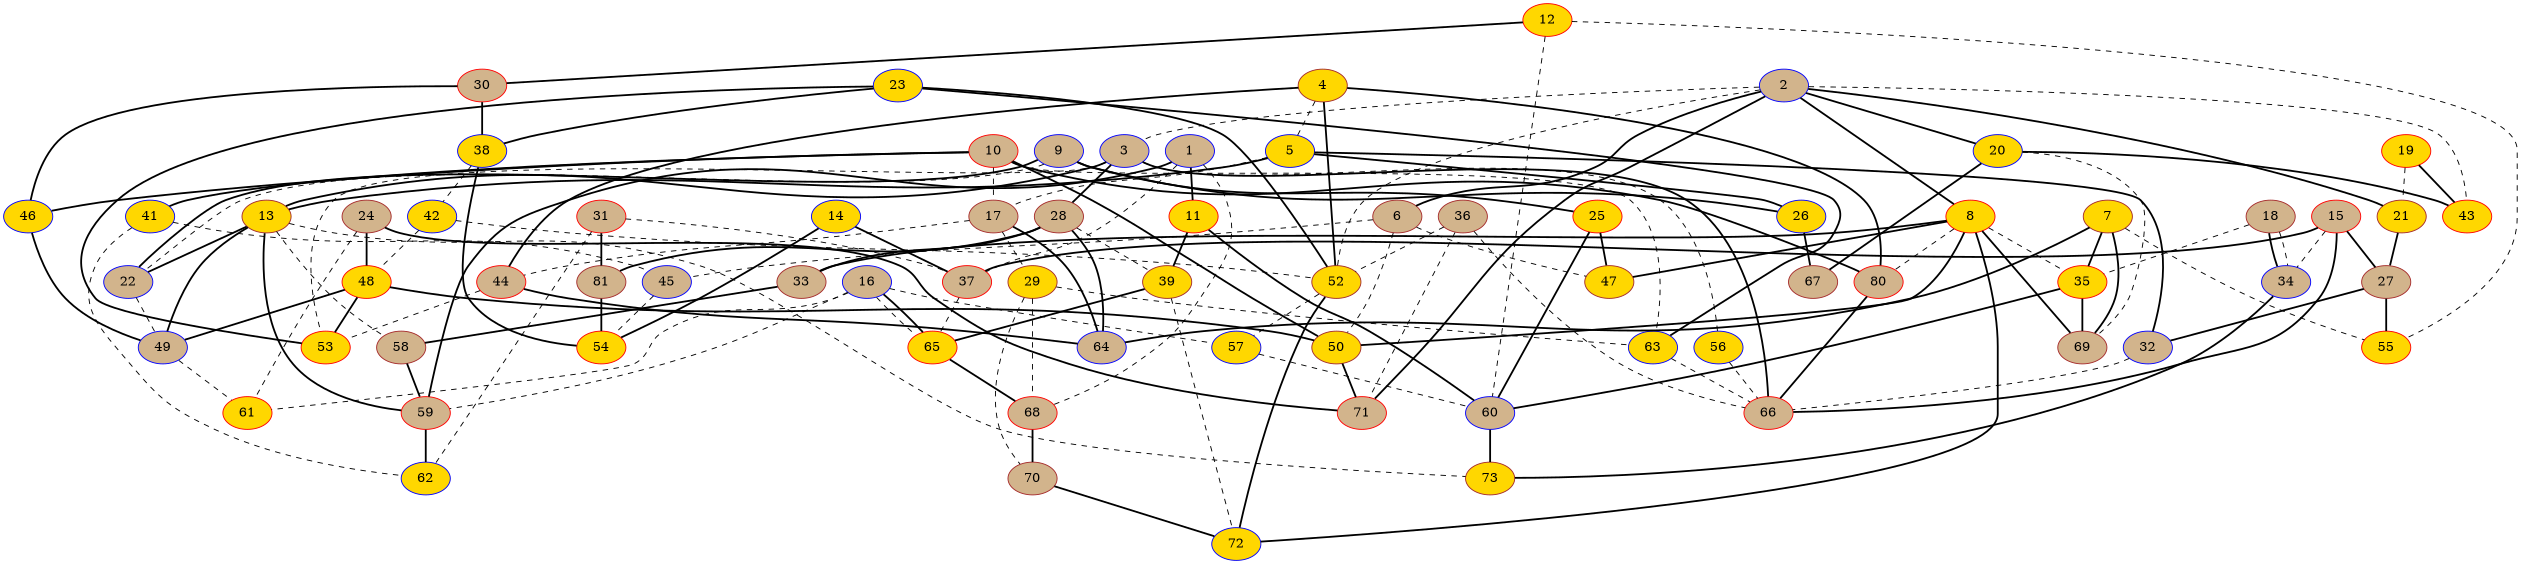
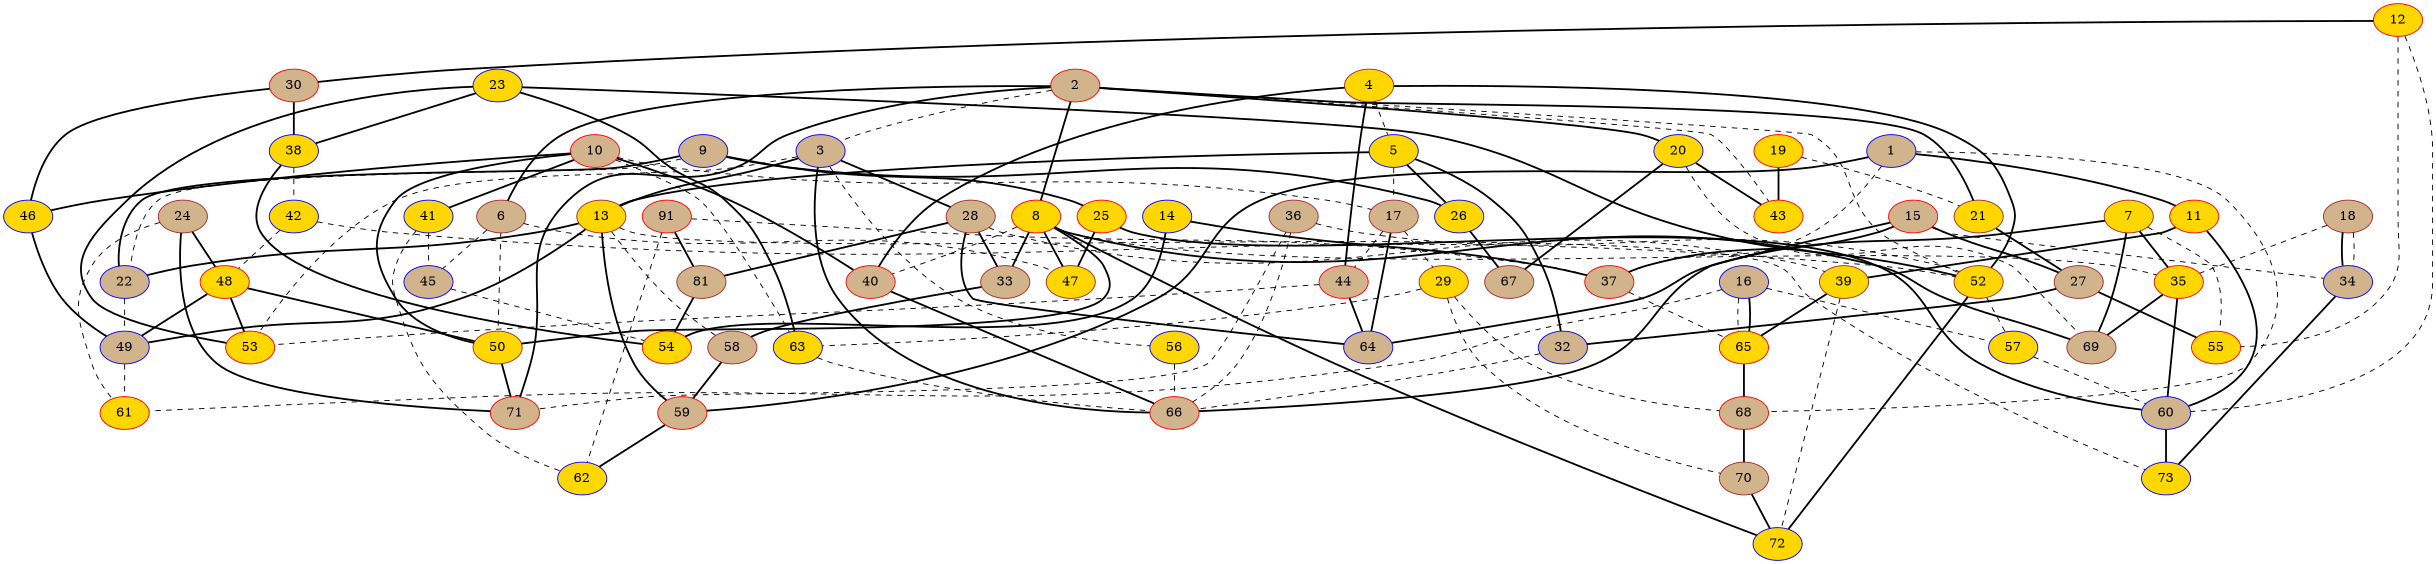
(1784, 86) -> (1075, 86)
(601, 217) -> (667, 217)
(1879, 282) -> (871, 282)
(654, 367) -> none
(1490, 479) -> (2166, 479)
